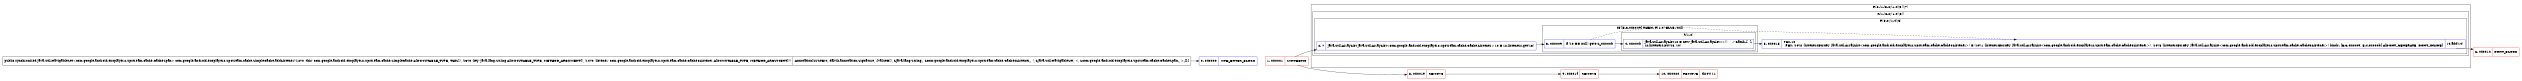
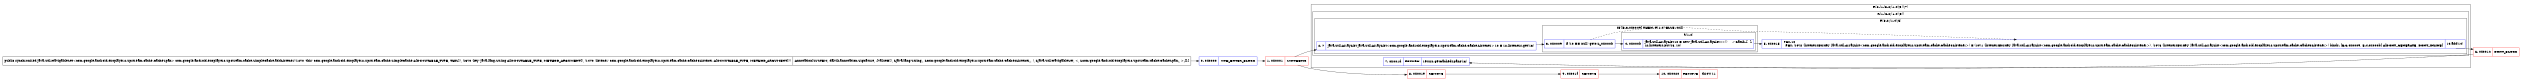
none -> (1260, 61)
none -> (1426, 62)
